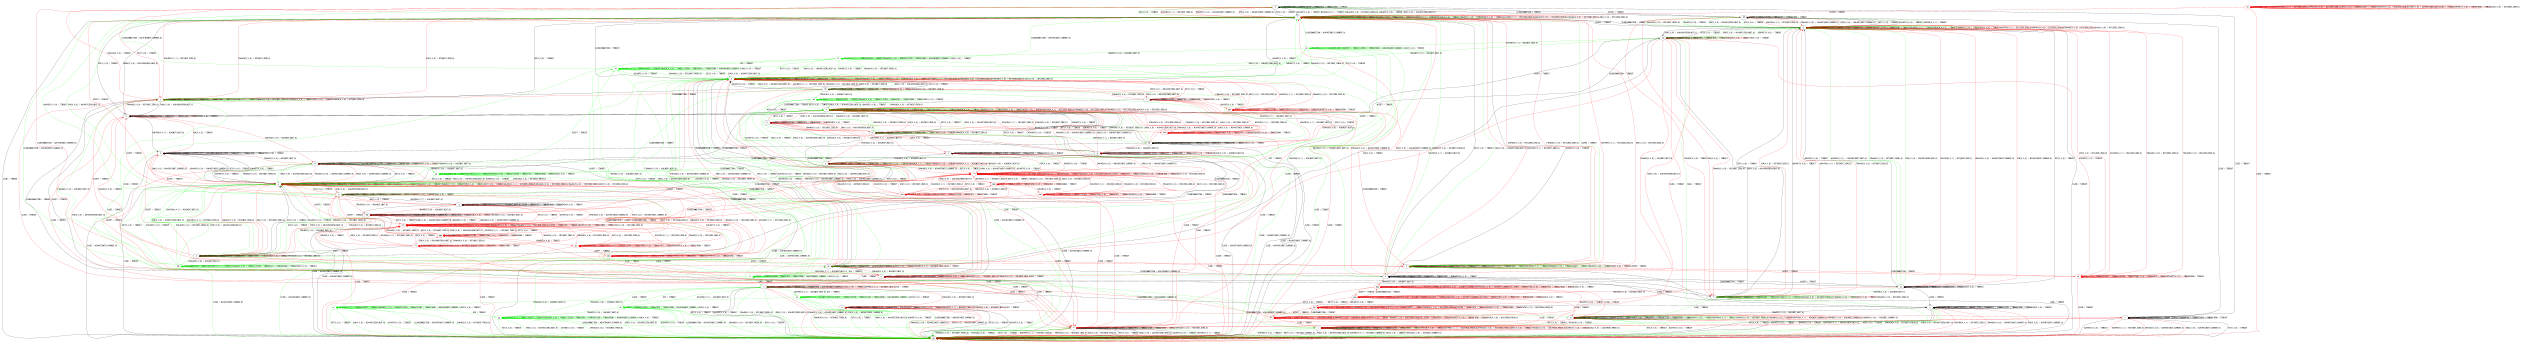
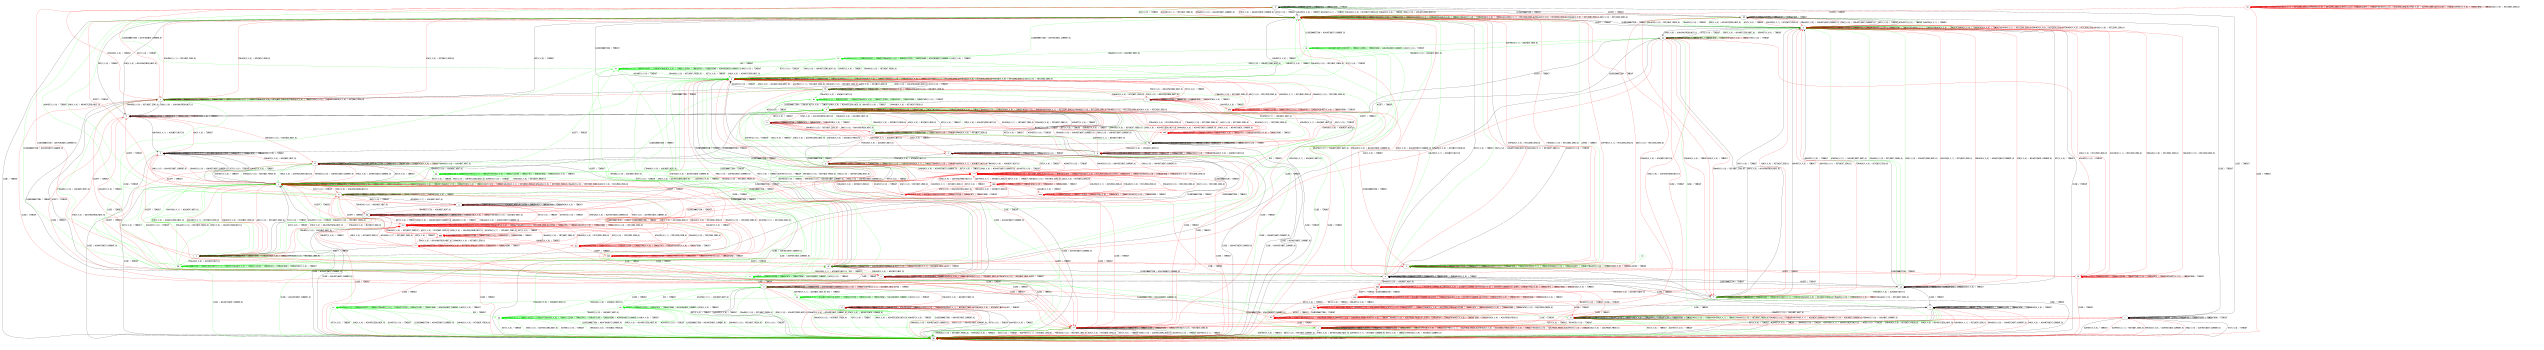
(141, 64) -> (141, 64)
none -> (1642, 256)
none -> (1268, 323)
